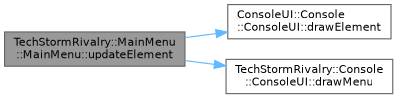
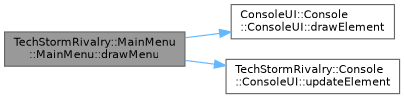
(95, 49) -> (95, 49)
(309, 76) -> (313, 76)
